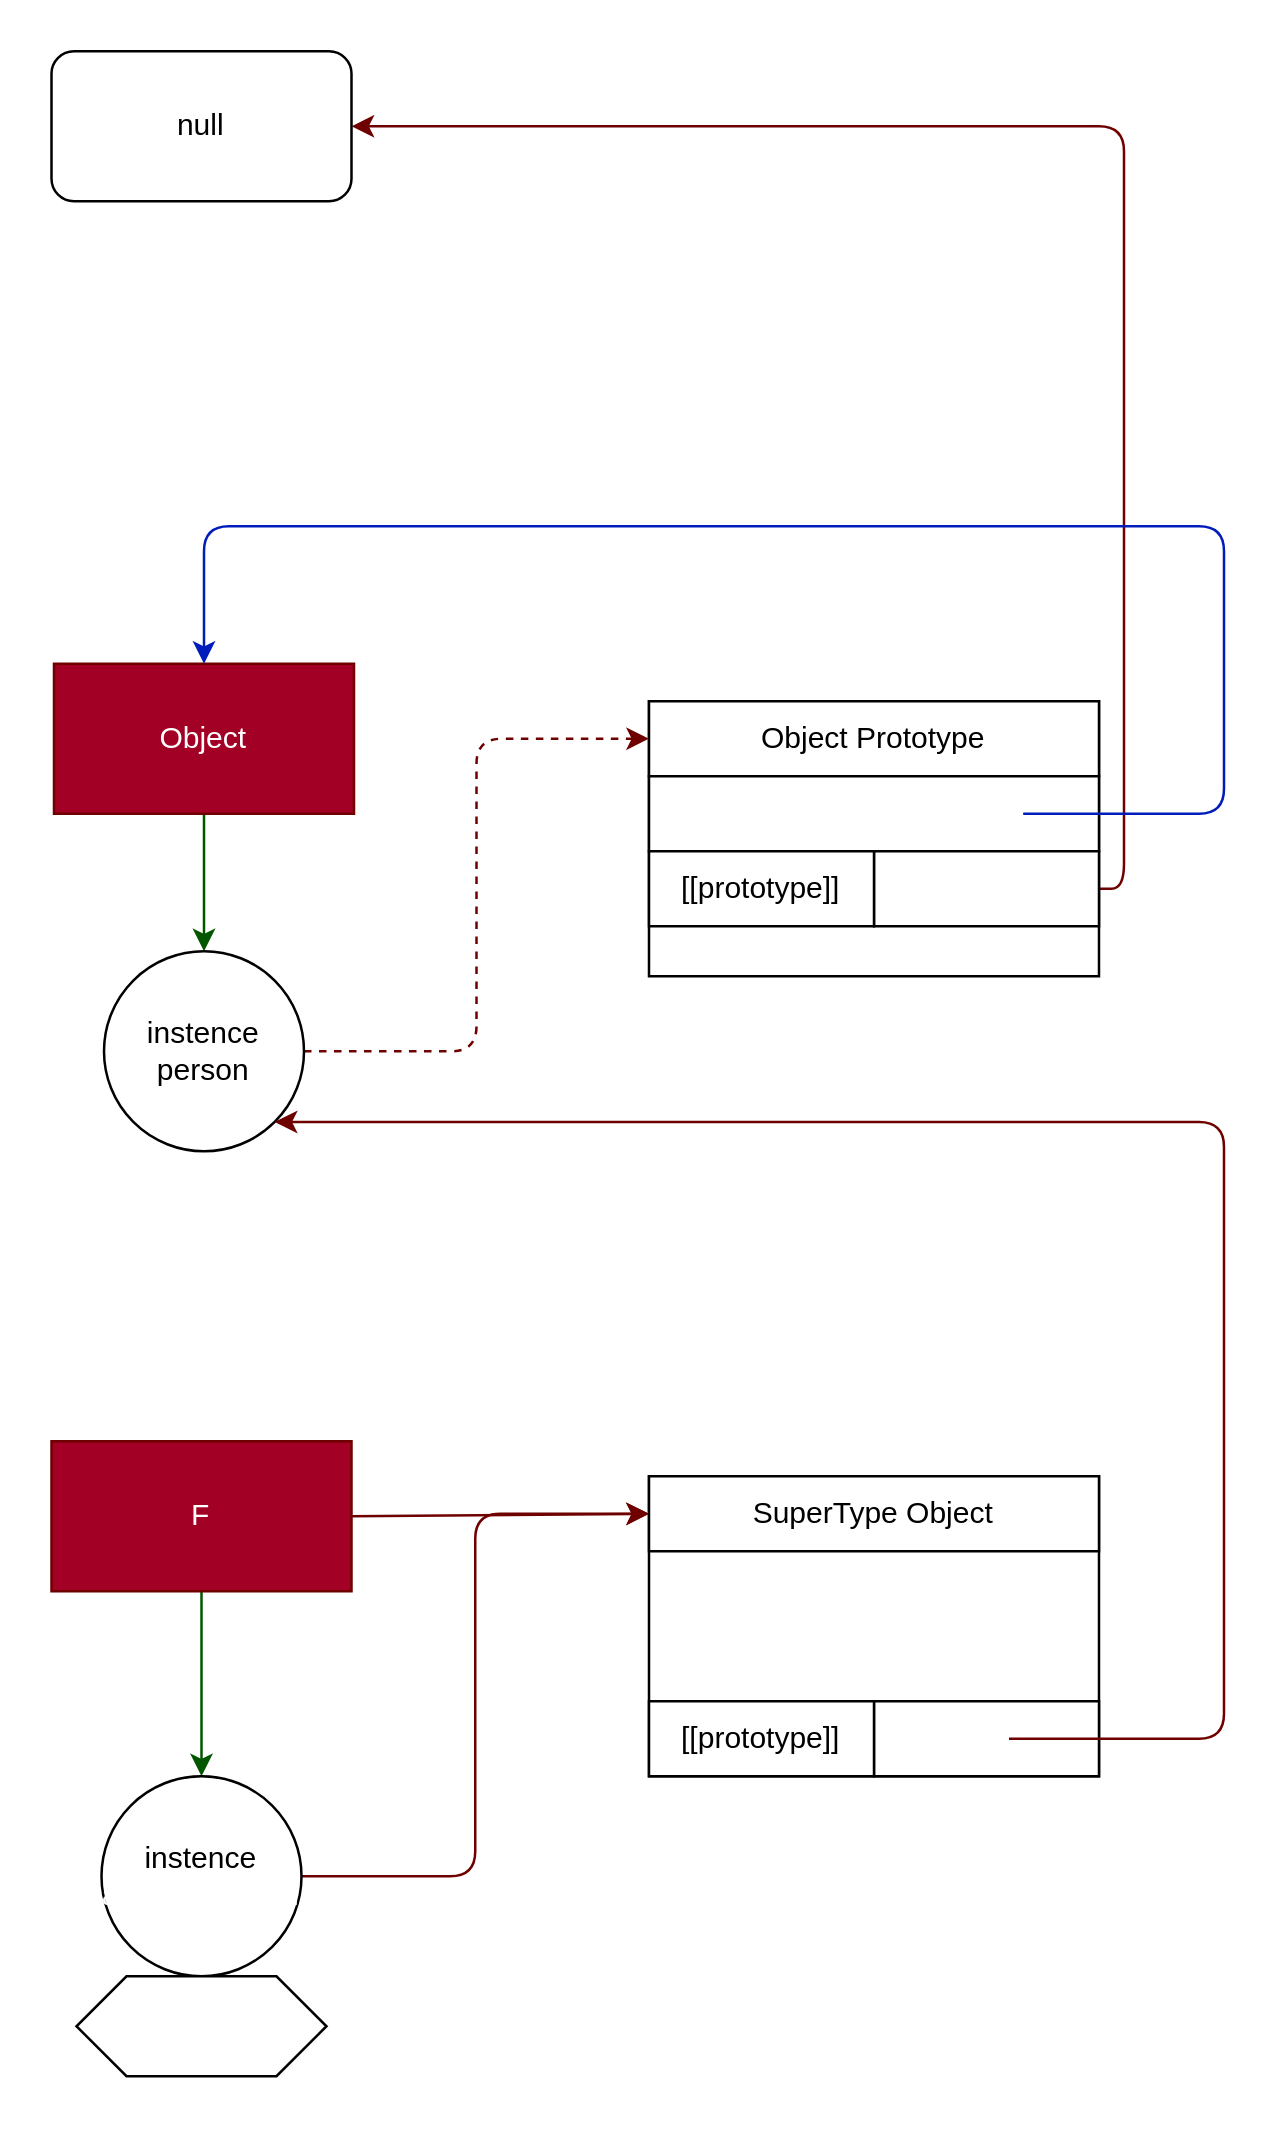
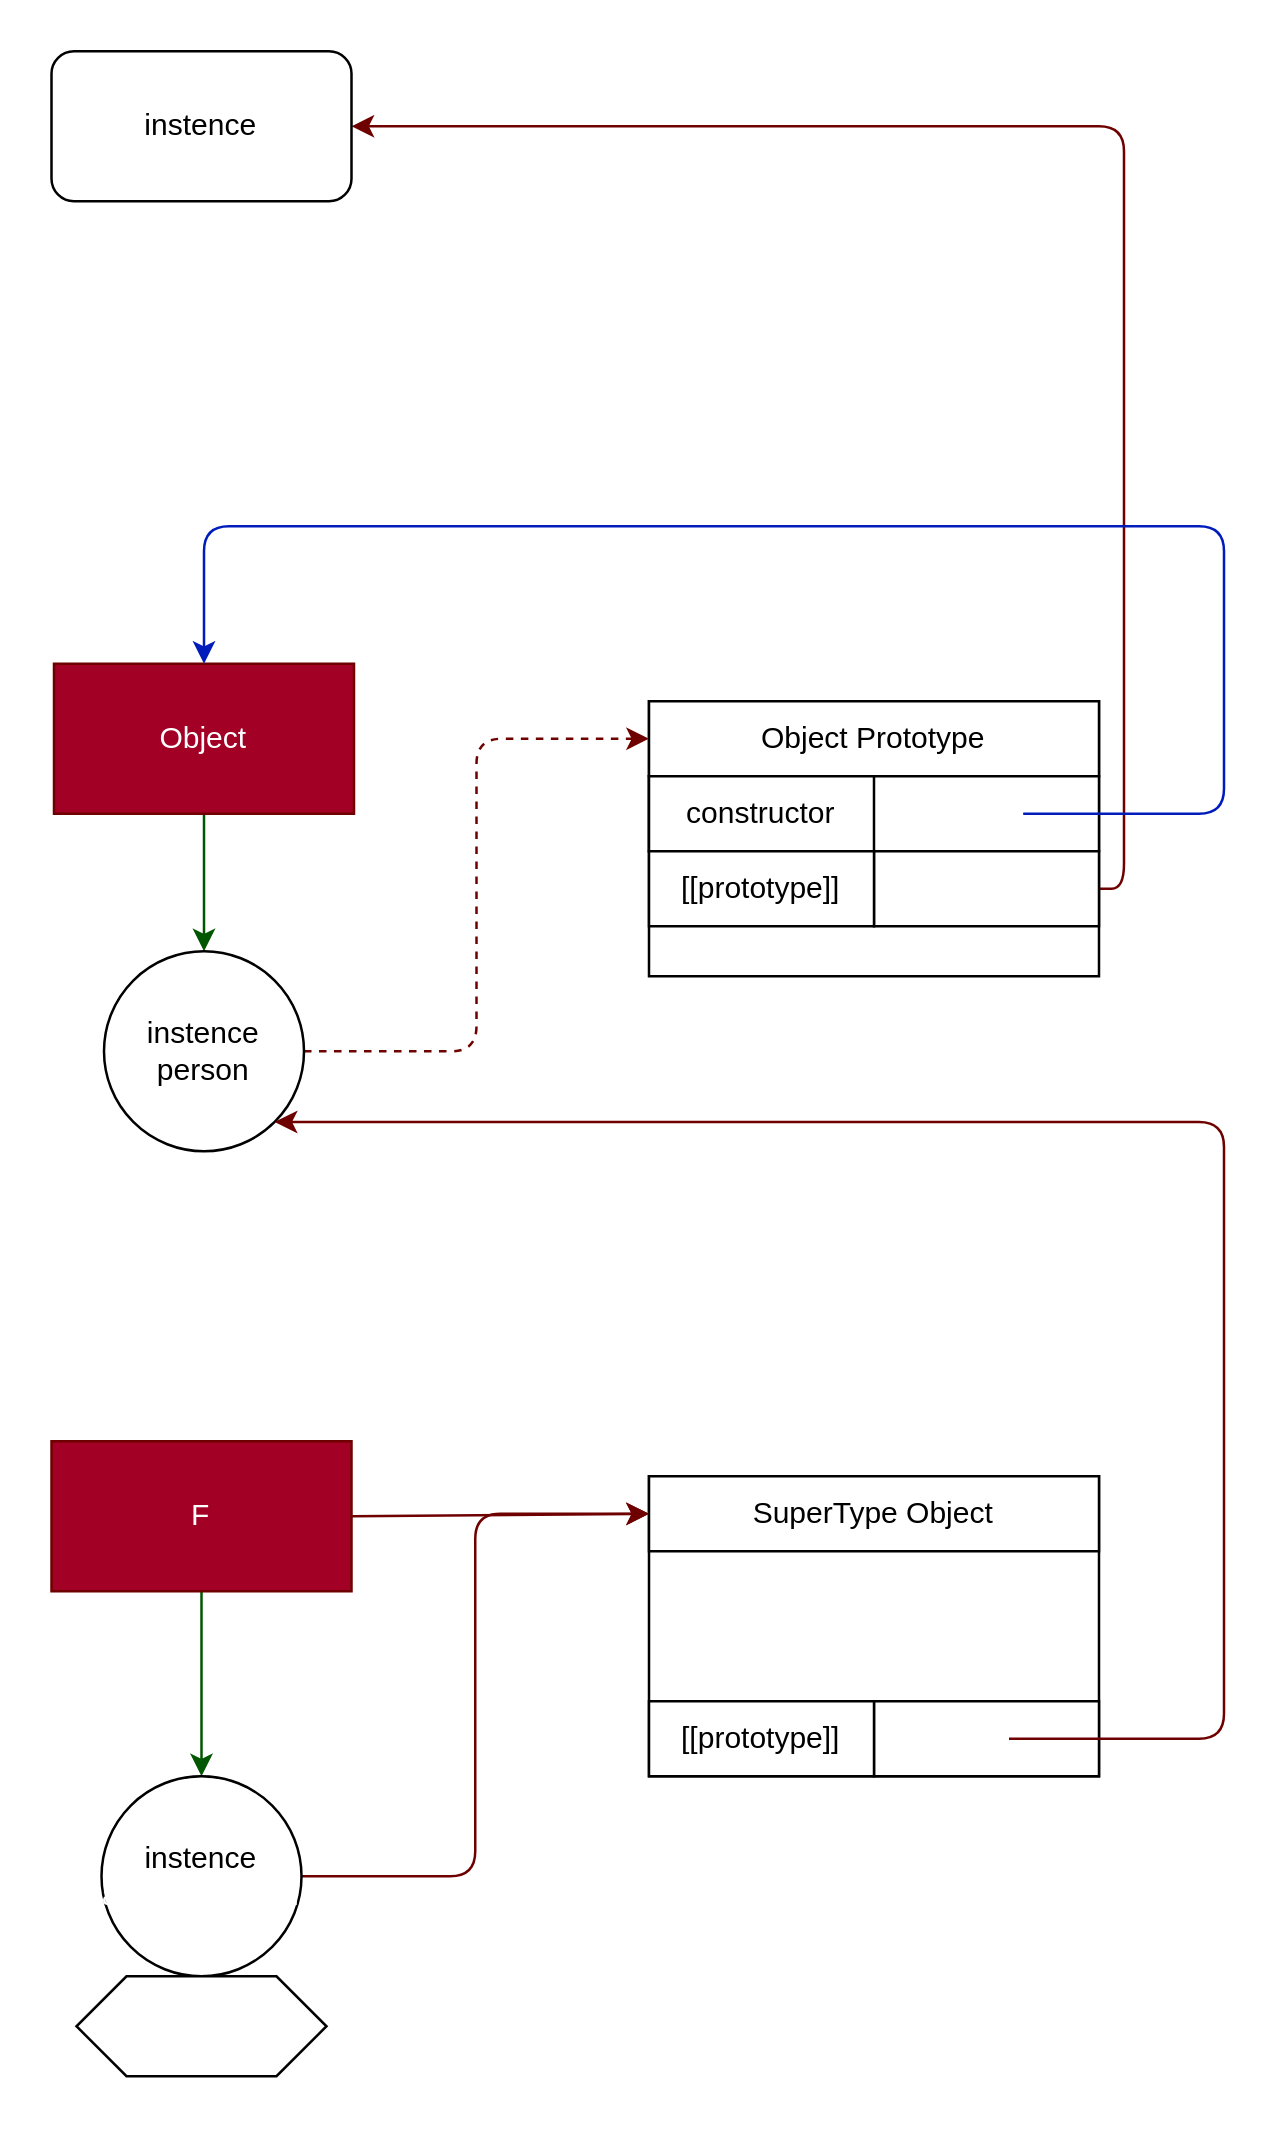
(201, 126) -> (201, 126)
none -> (761, 814)
